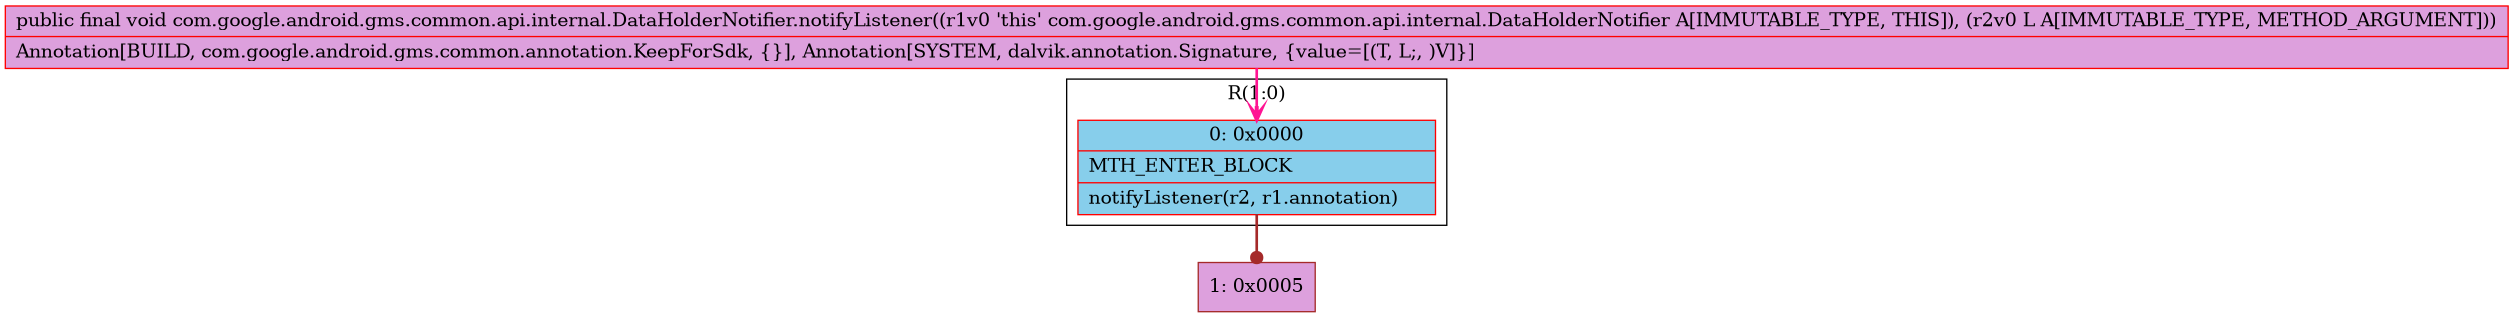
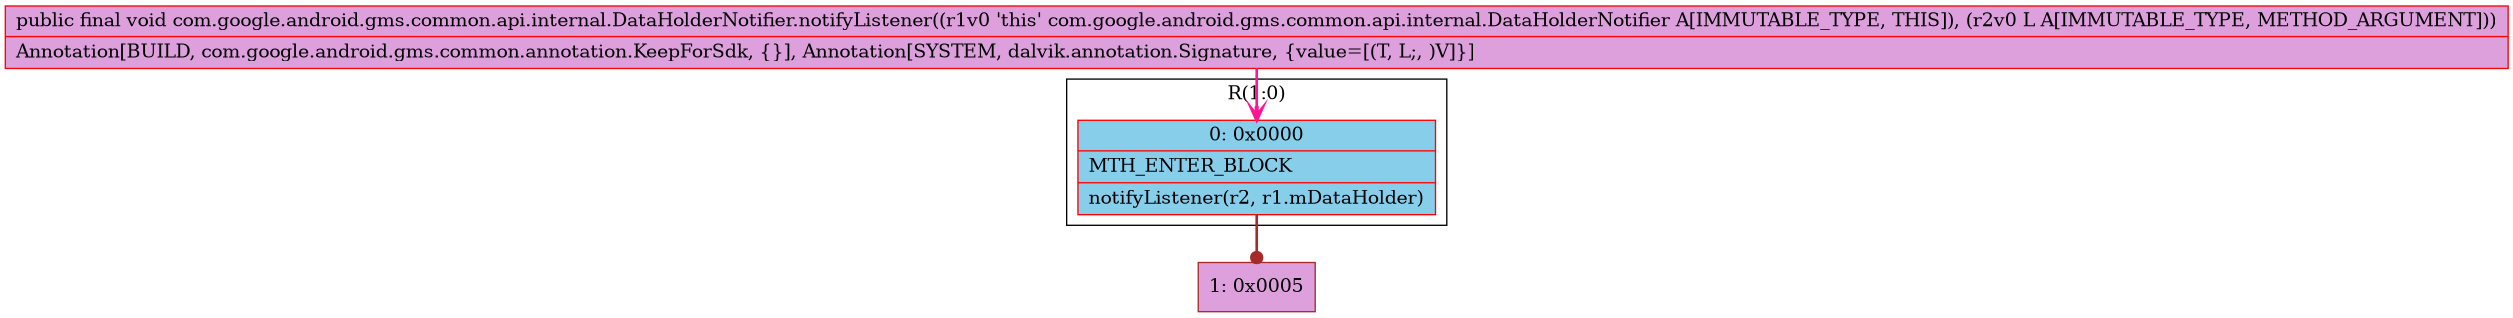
(1243, 198) -> (1257, 198)
